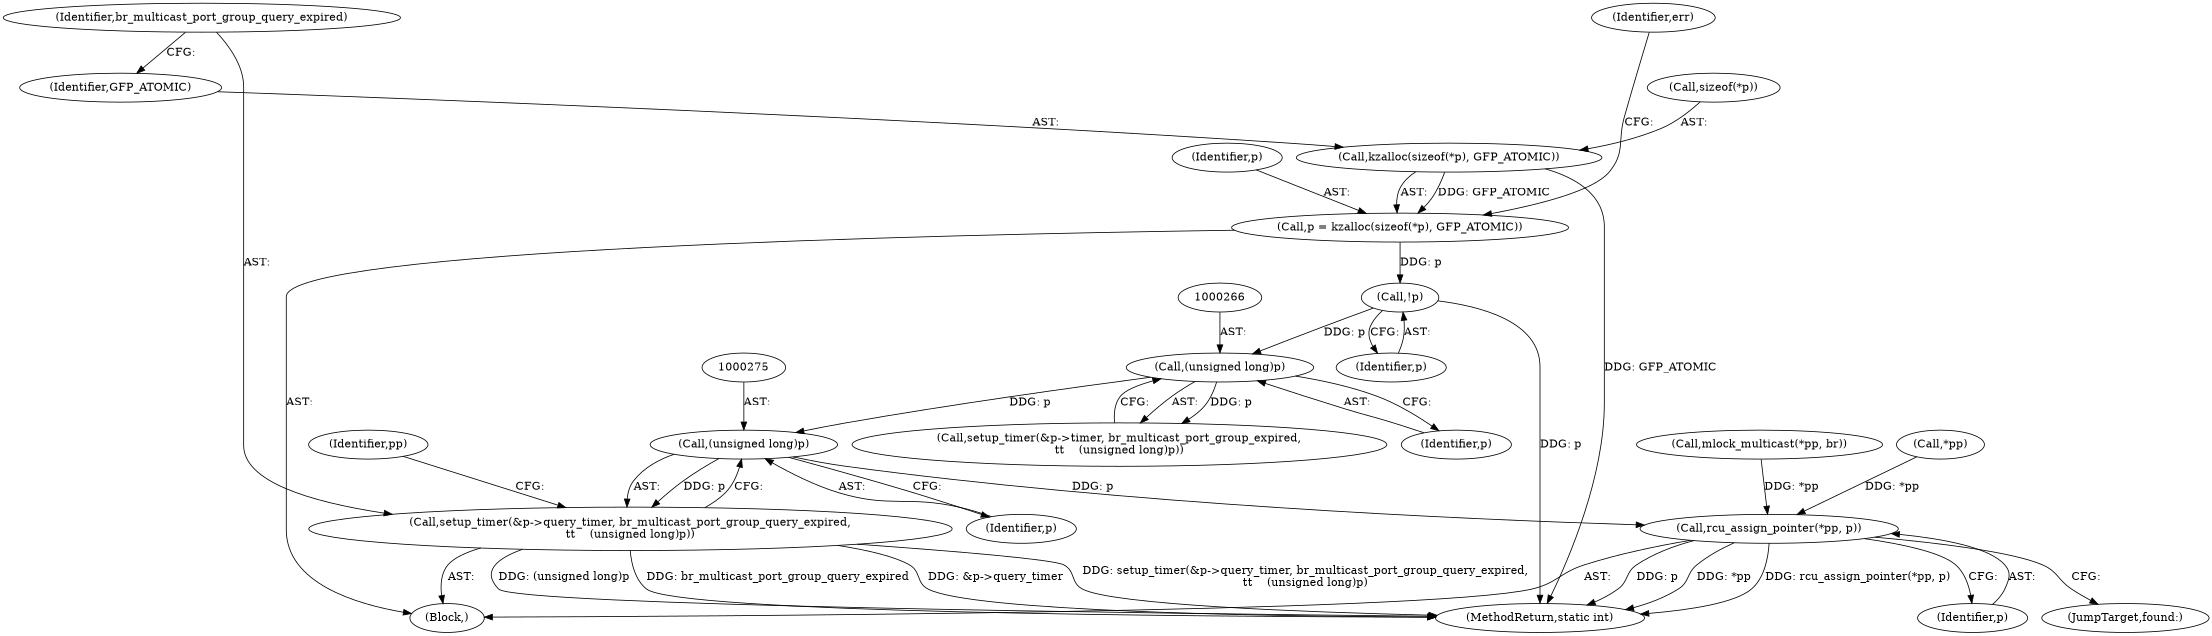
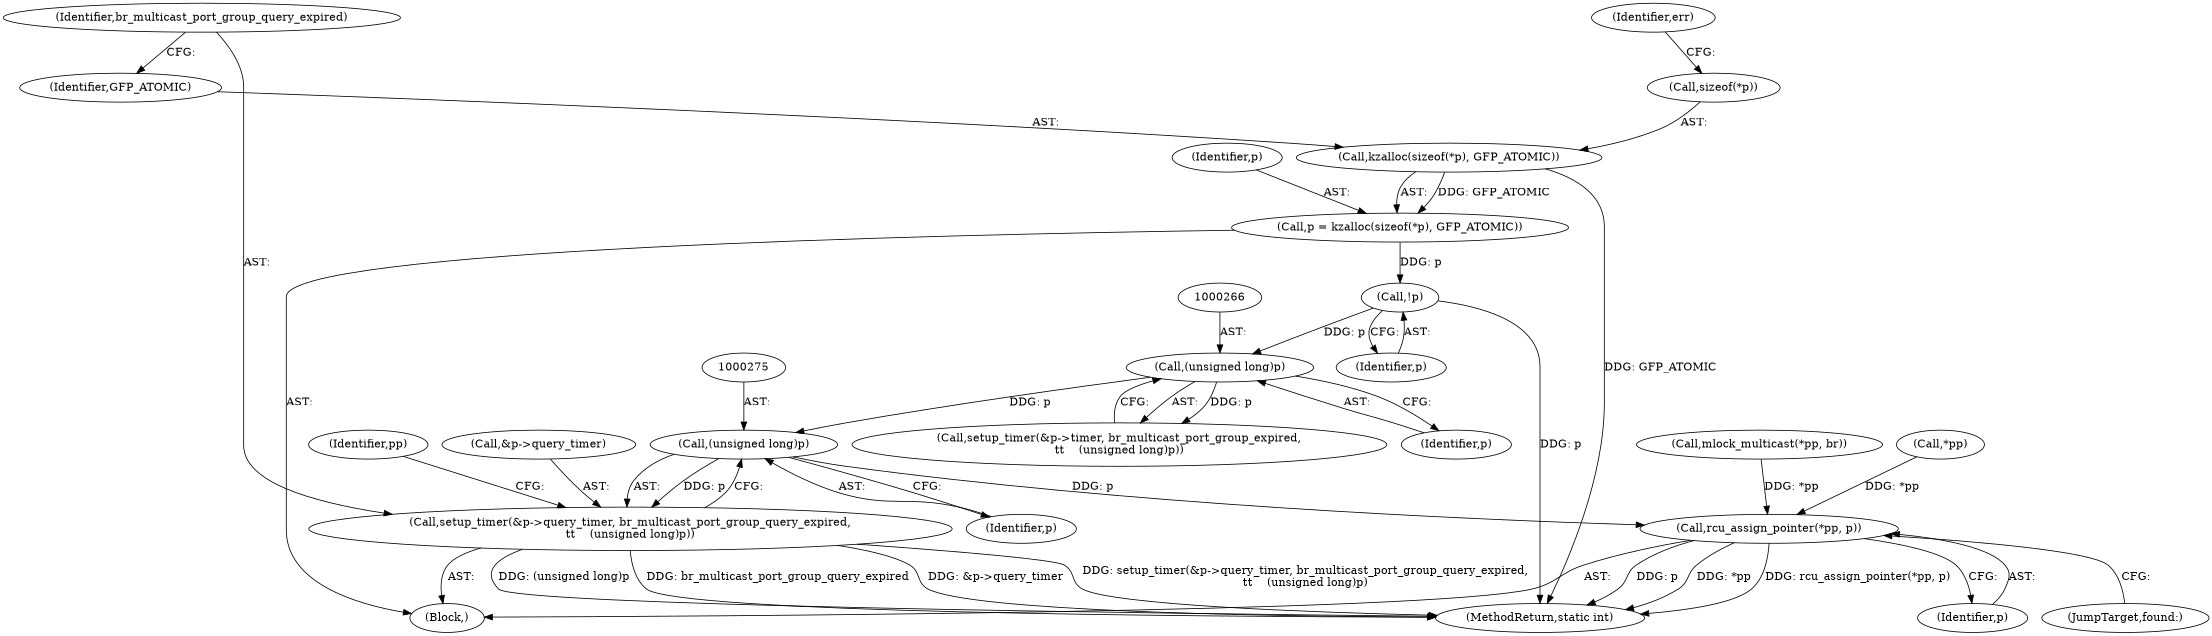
(1615, 164) -> (1681, 50)
none -> (539, 445)
(2001, 553) -> (2022, 547)
